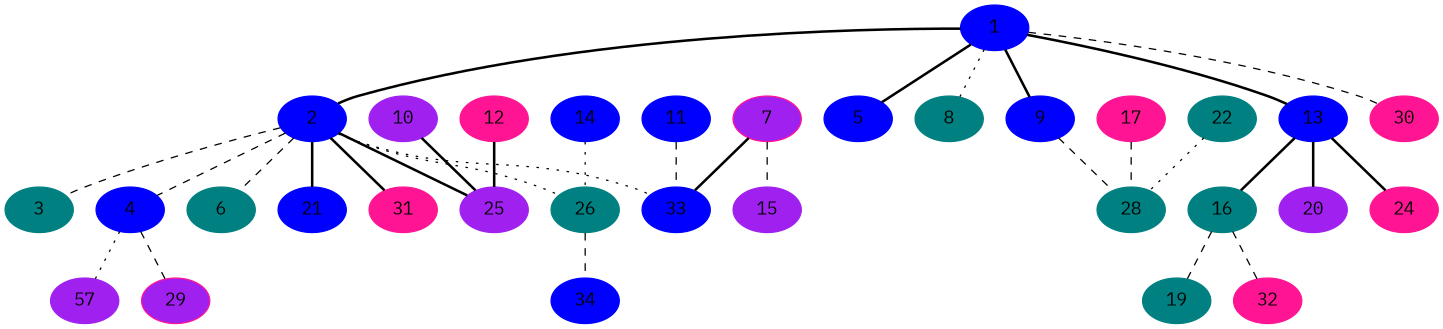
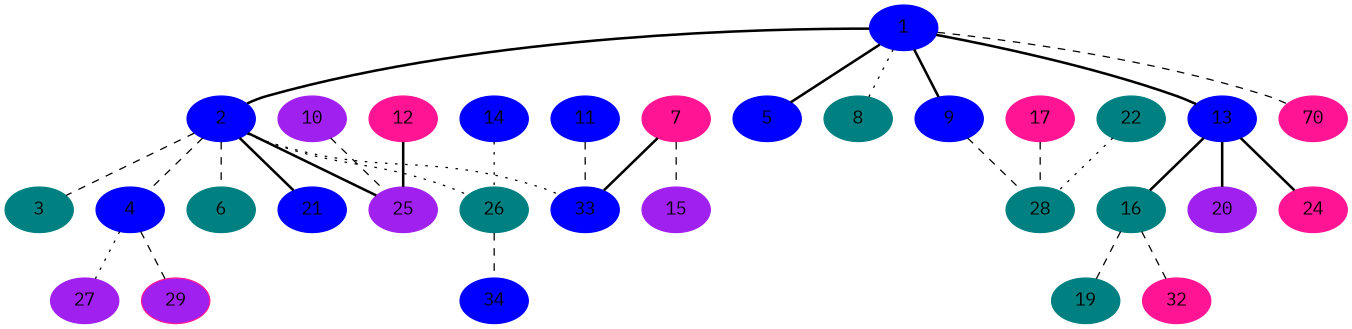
(767, 119) -> (676, 119)
(1404, 119) -> (1313, 119)
(459, 175) -> (368, 175)
(403, 210) -> none
(85, 301) -> (85, 301)
